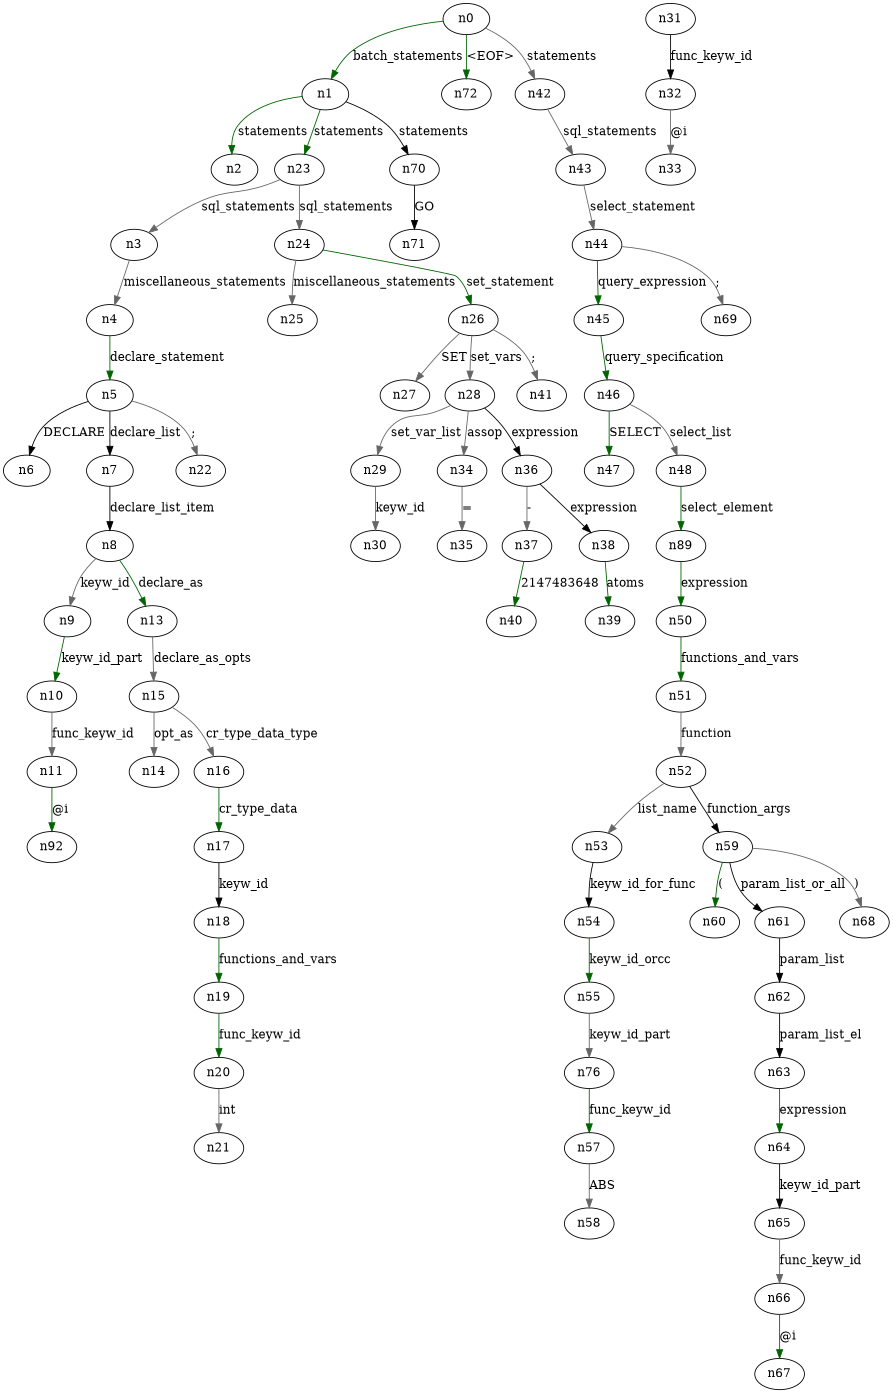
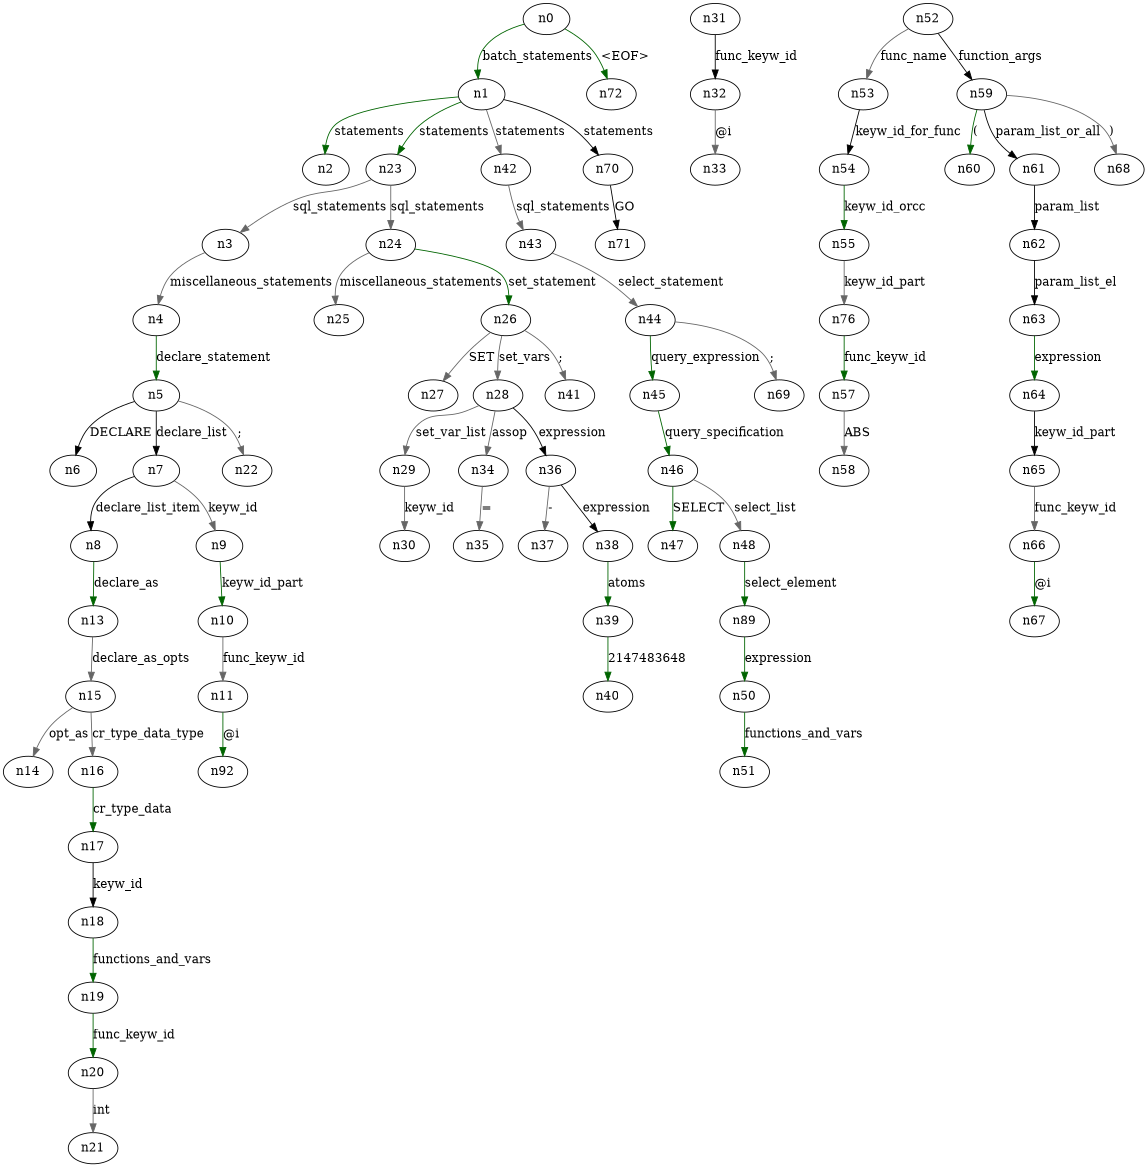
(512, 45) -> (492, 128)
(81, 576) -> (197, 498)
(520, 579) -> (608, 655)
(681, 730) -> none
(668, 809) -> (914, 57)
